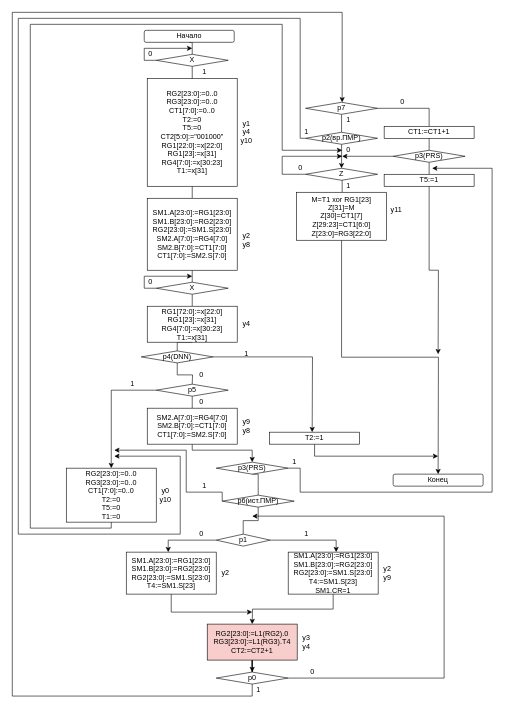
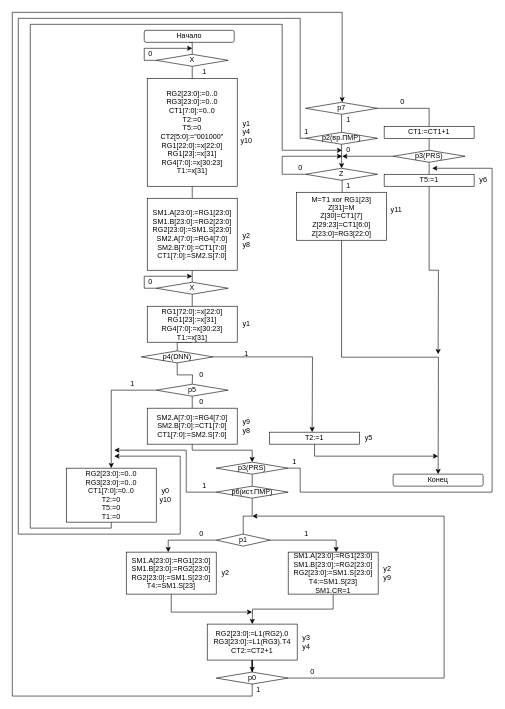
none -> (483, 180)
(247, 324) -> (247, 324)
none -> (369, 438)
(258, 501) -> (252, 492)
(252, 642) -> (252, 642)
